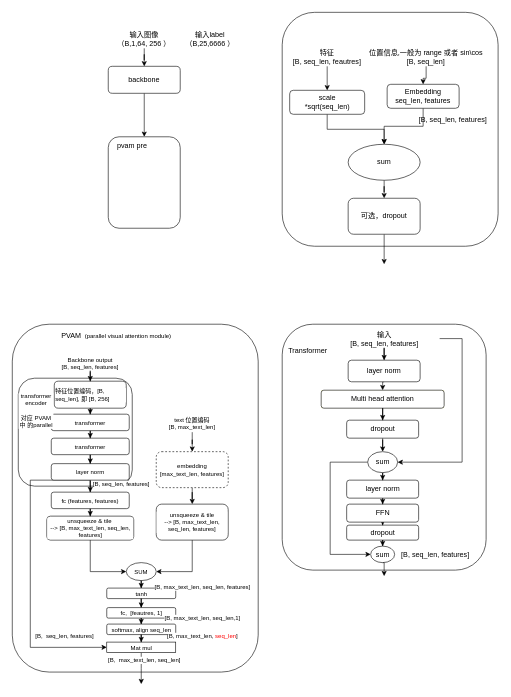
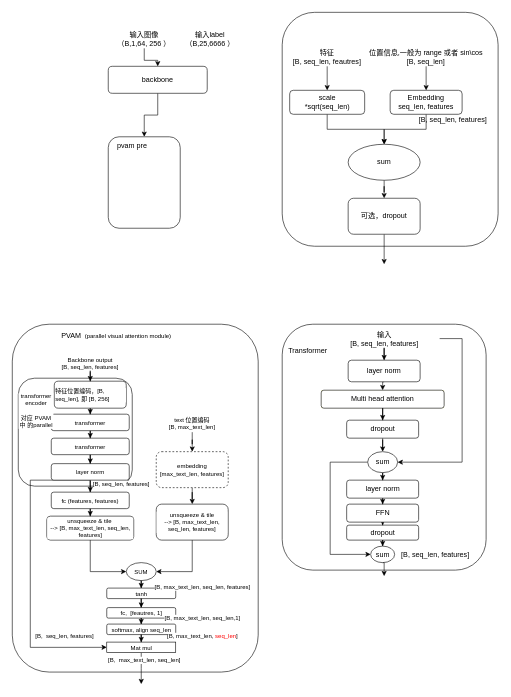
(144, 80) -> (158, 80)
(423, 96) -> (426, 102)
